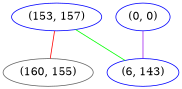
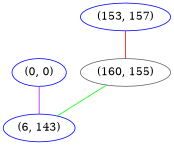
(100, 45) -> (82, 100)
